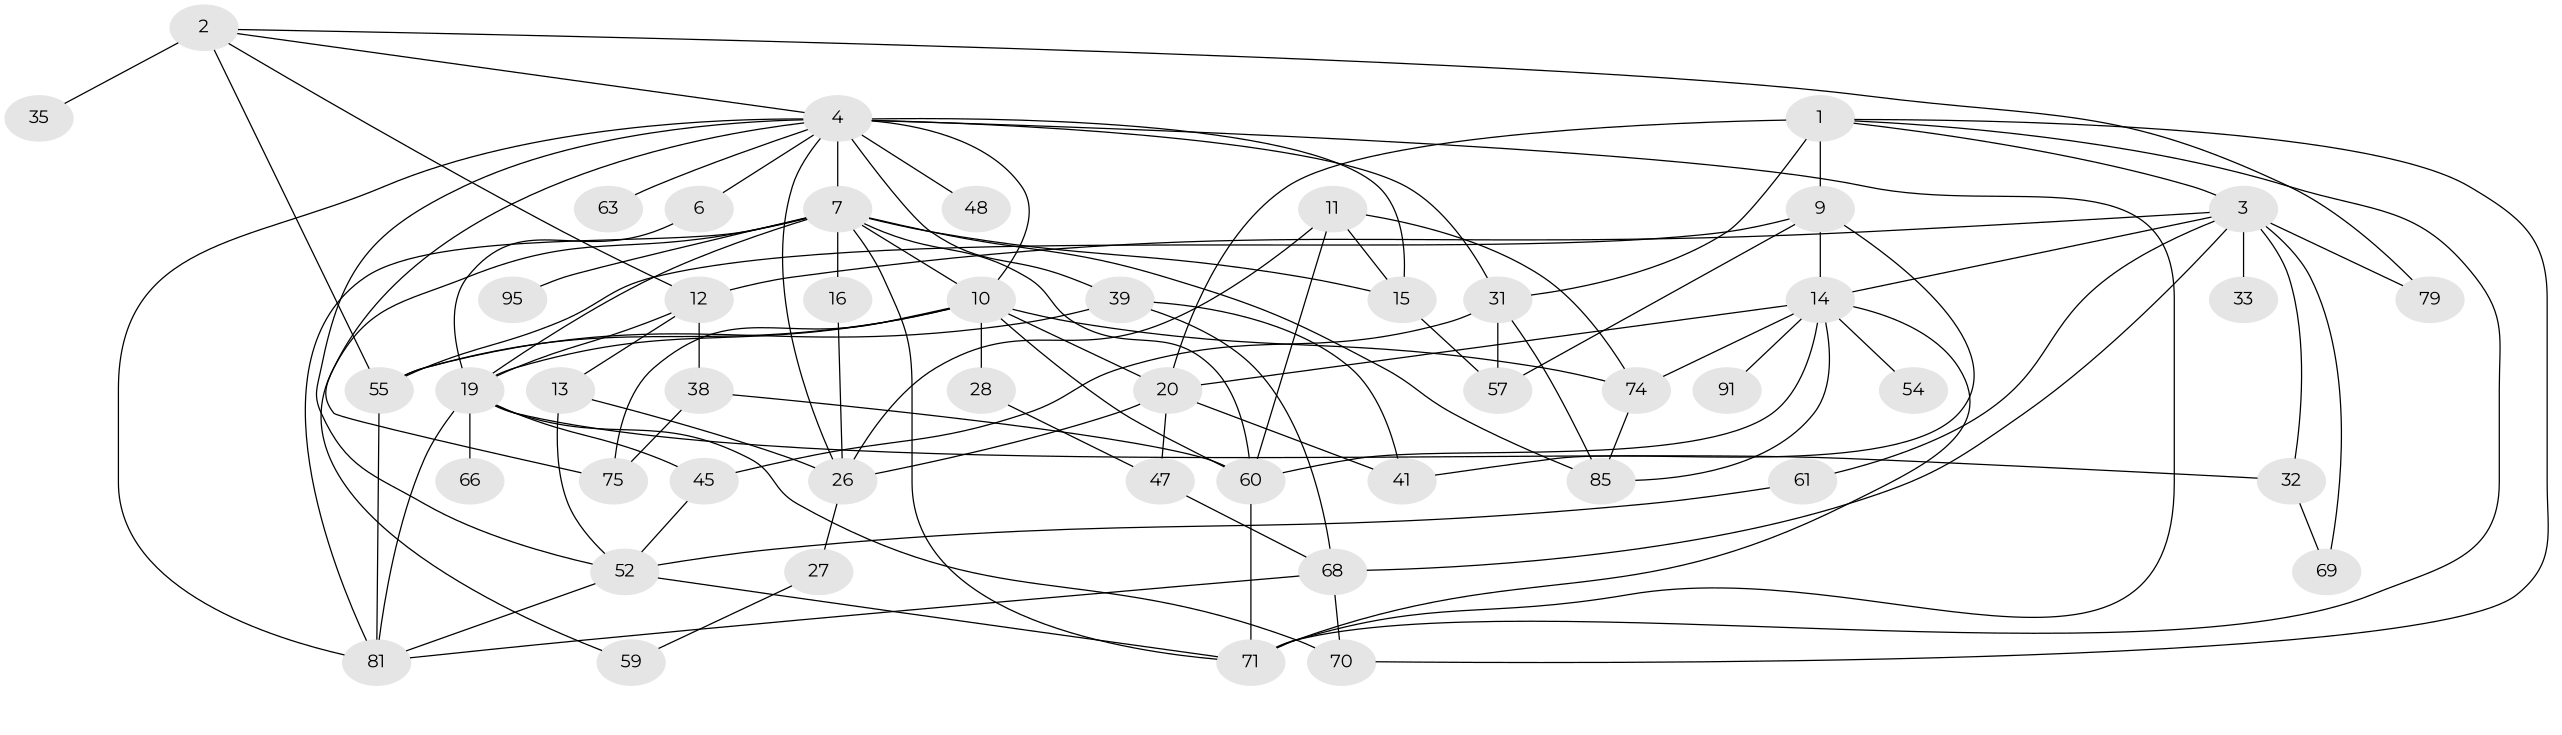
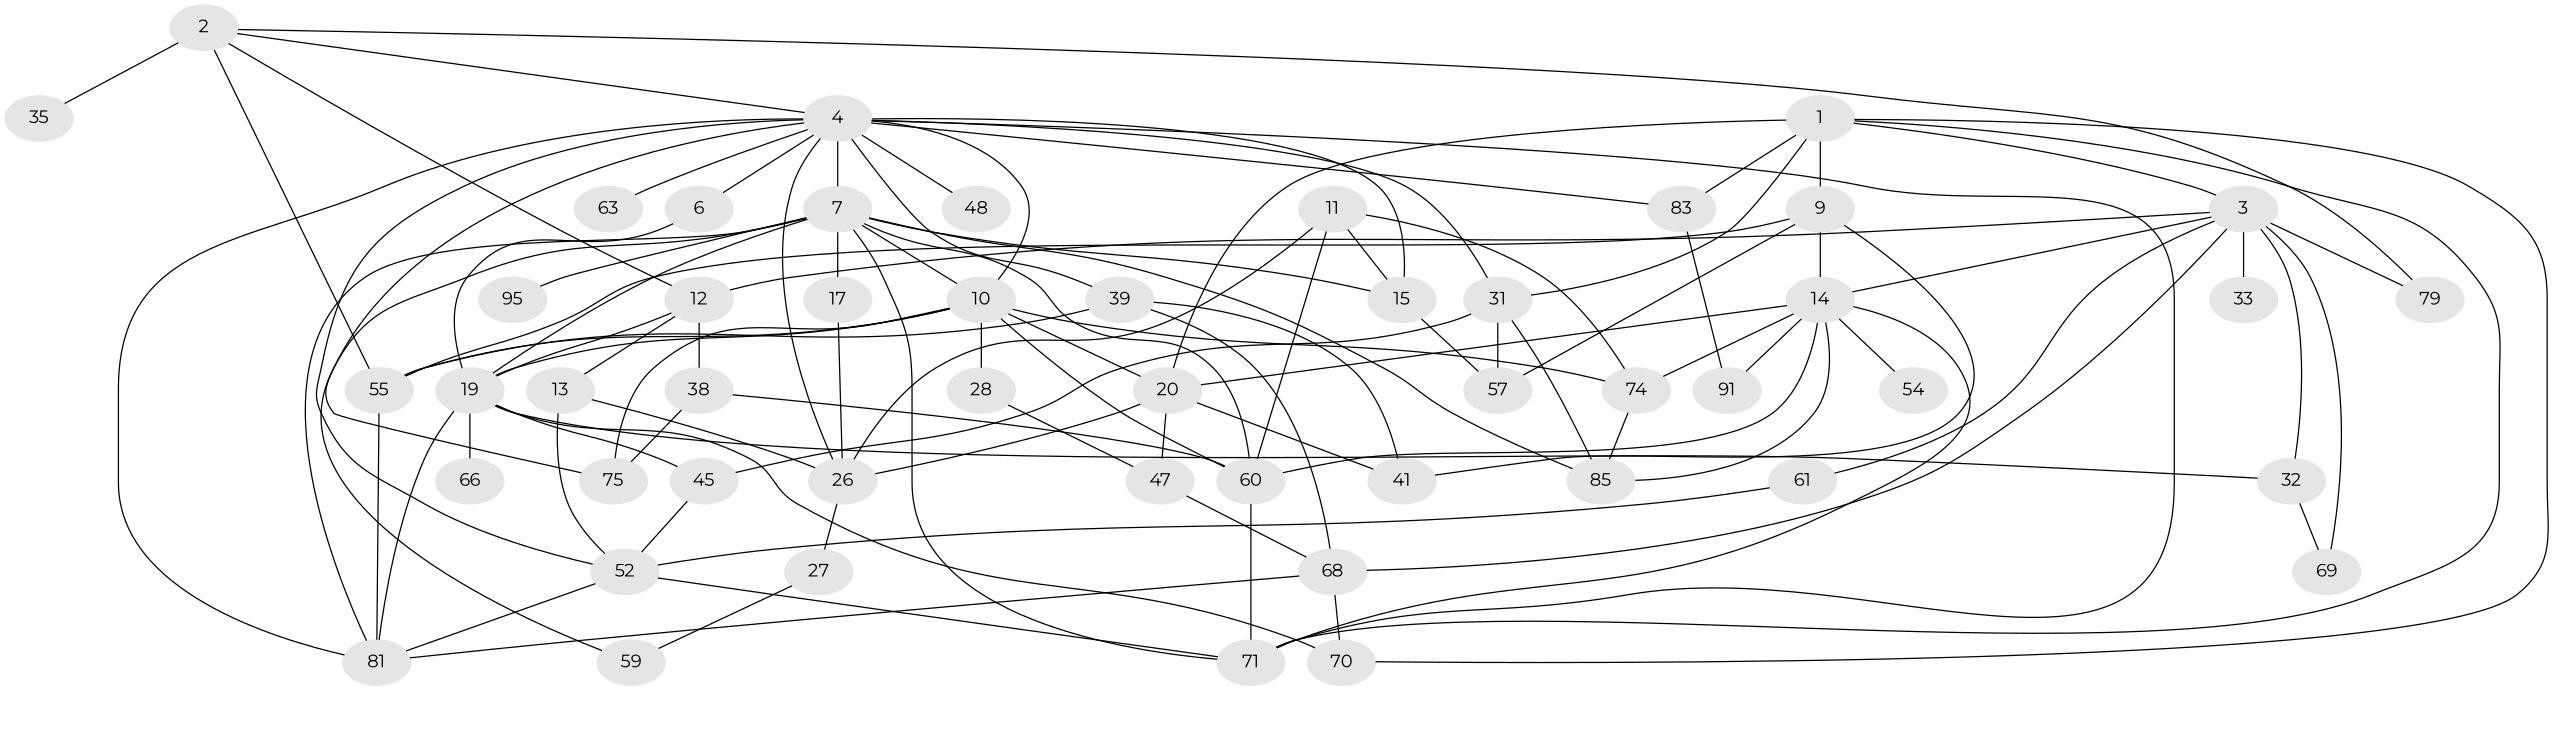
none -> (1682, 209)
(838, 300) -> (838, 300)
